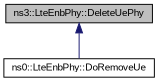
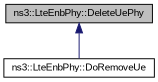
(79, 68) -> (79, 68)
